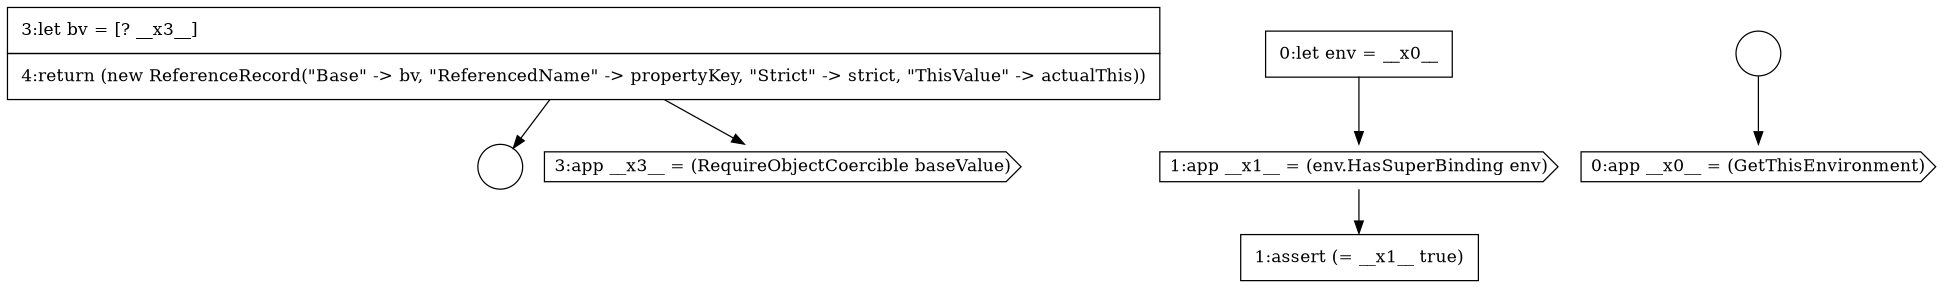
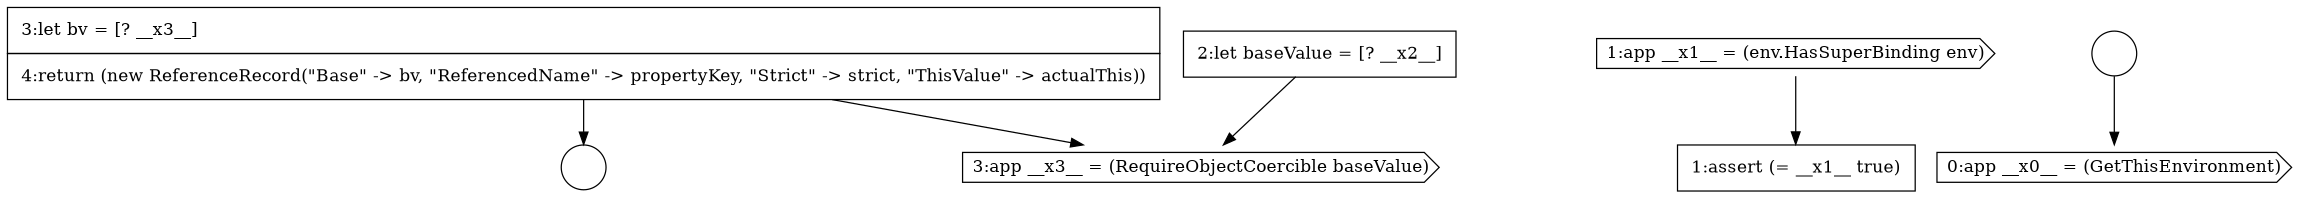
none -> (1319, 54)
(1359, 54) -> none
